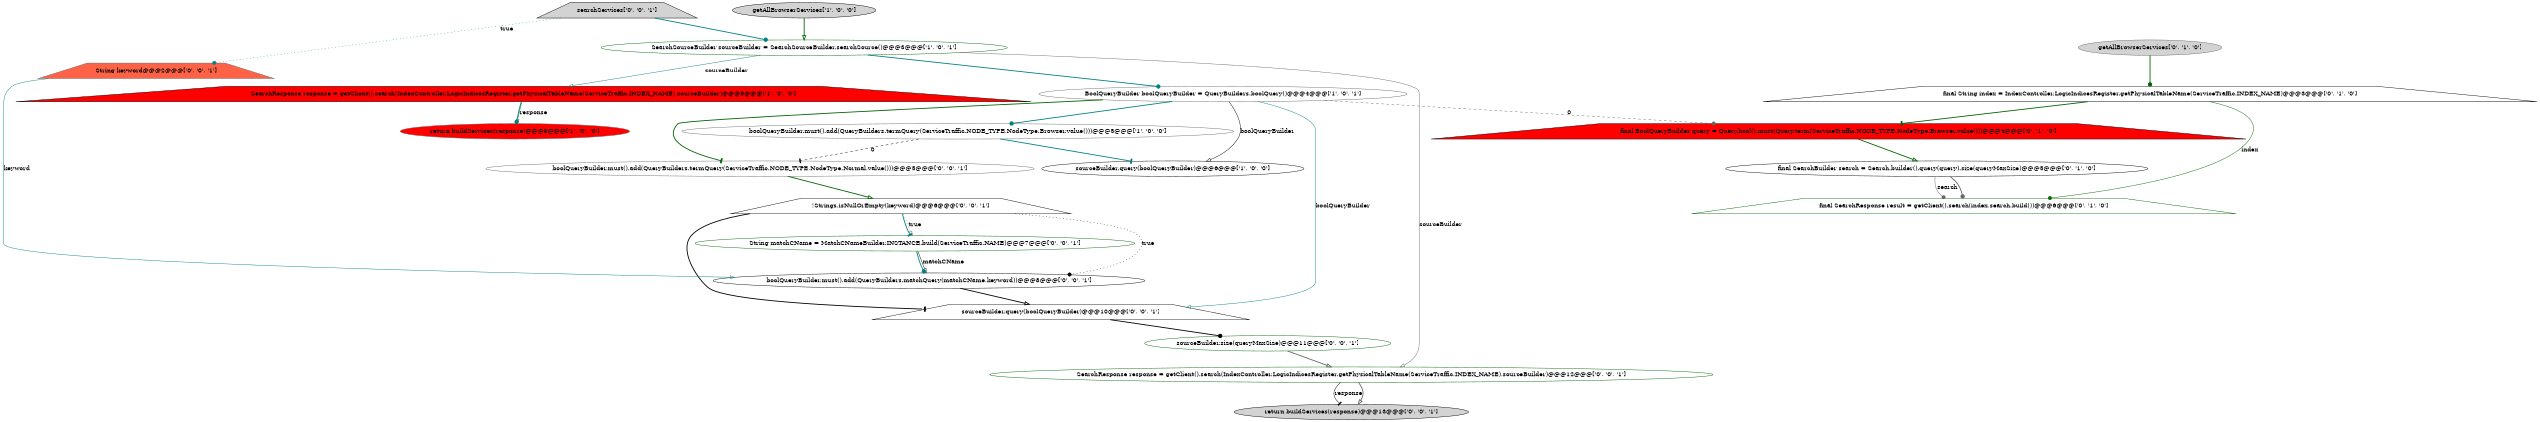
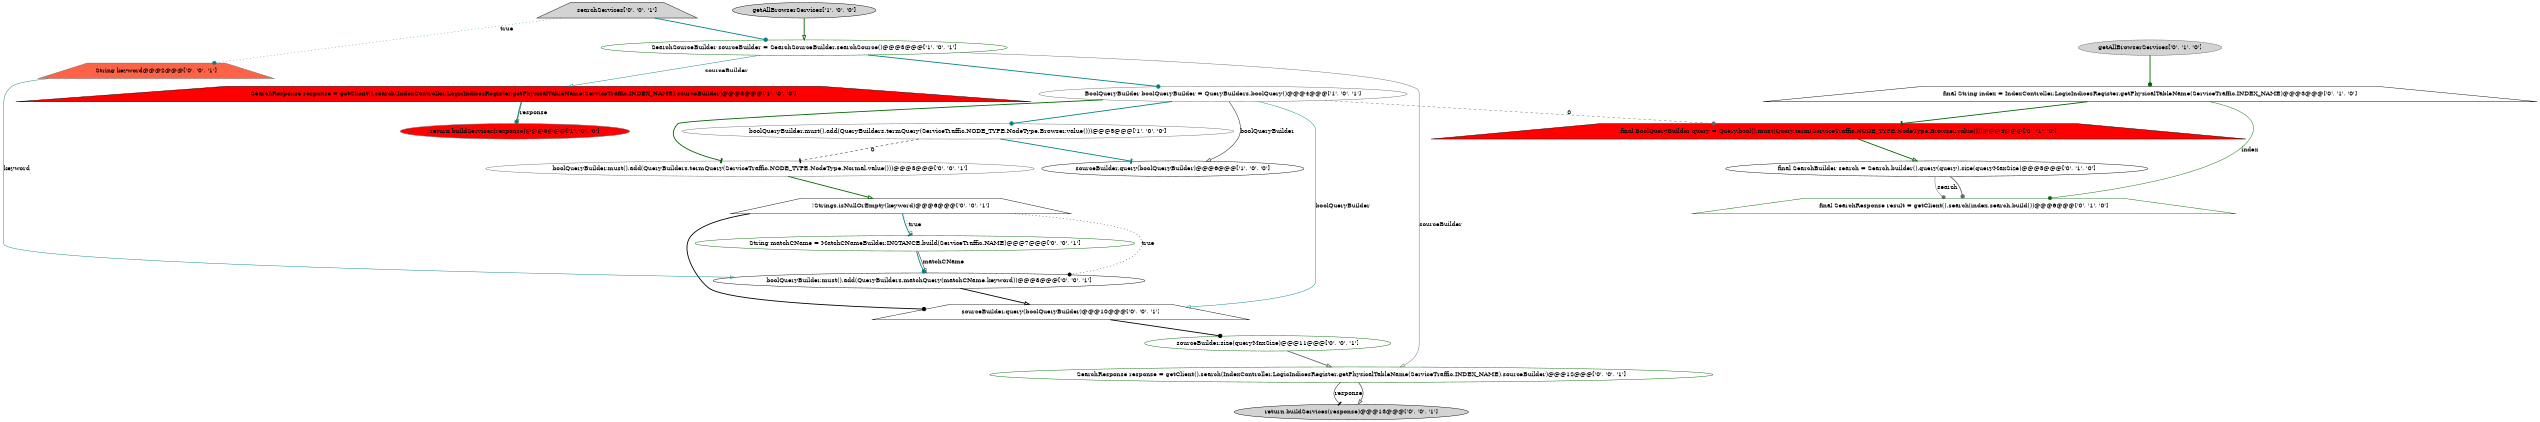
(753, 298) -> (753, 298)
